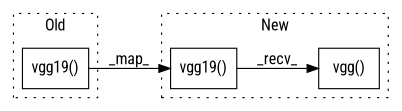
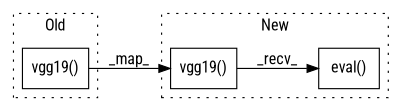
(349, 68) -> (349, 68)
